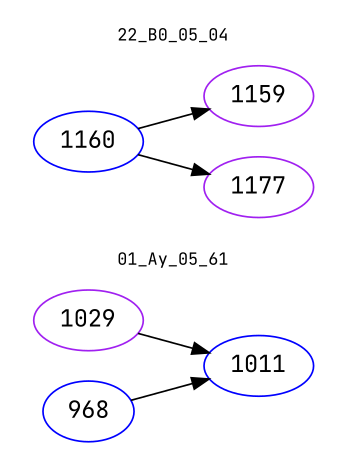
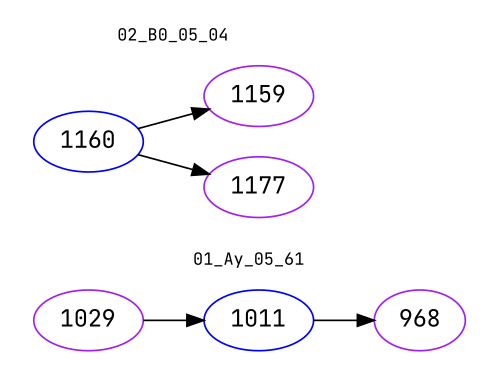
(174, 36) -> (174, 36)
(162, 392) -> (336, 320)
(89, 411) -> (420, 320)
